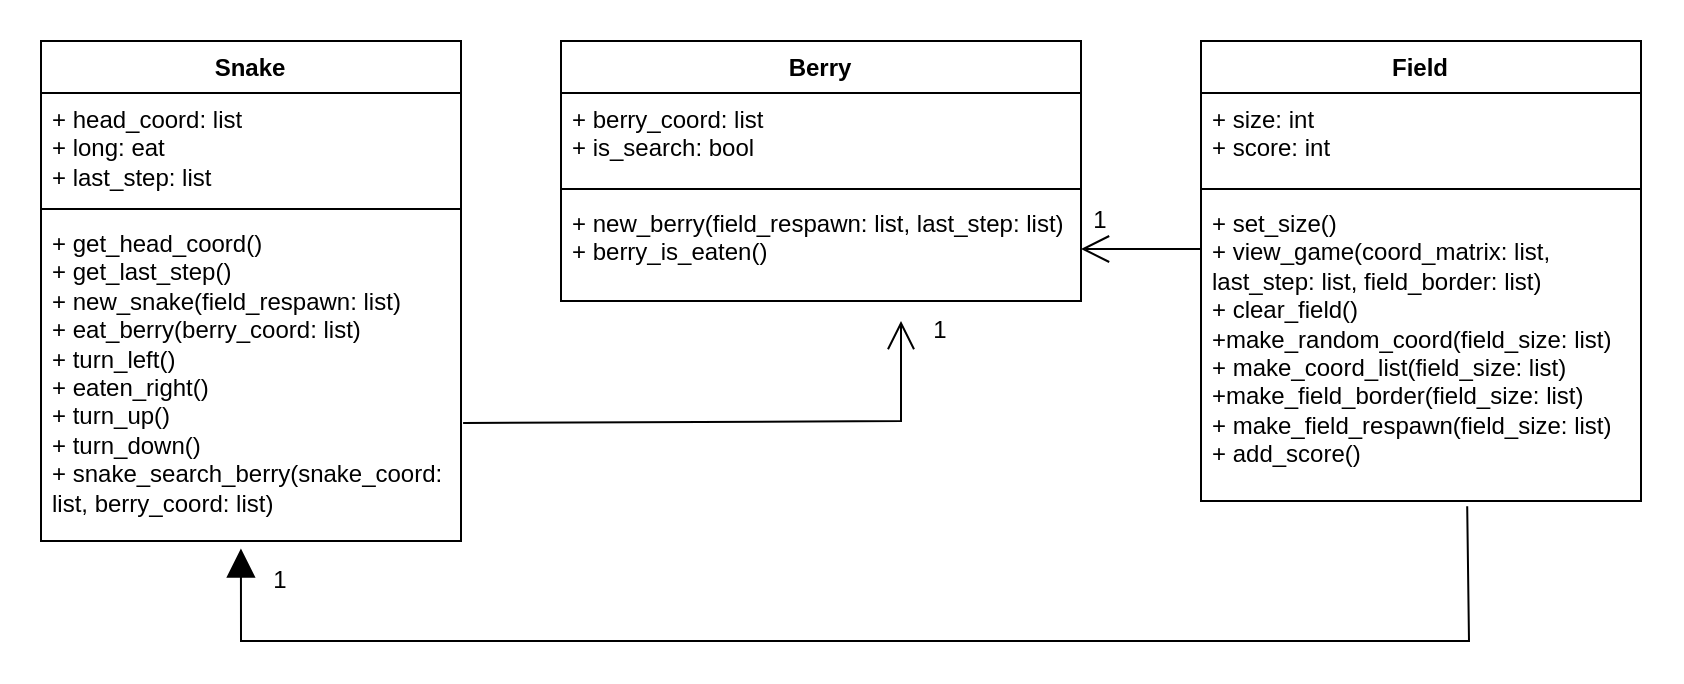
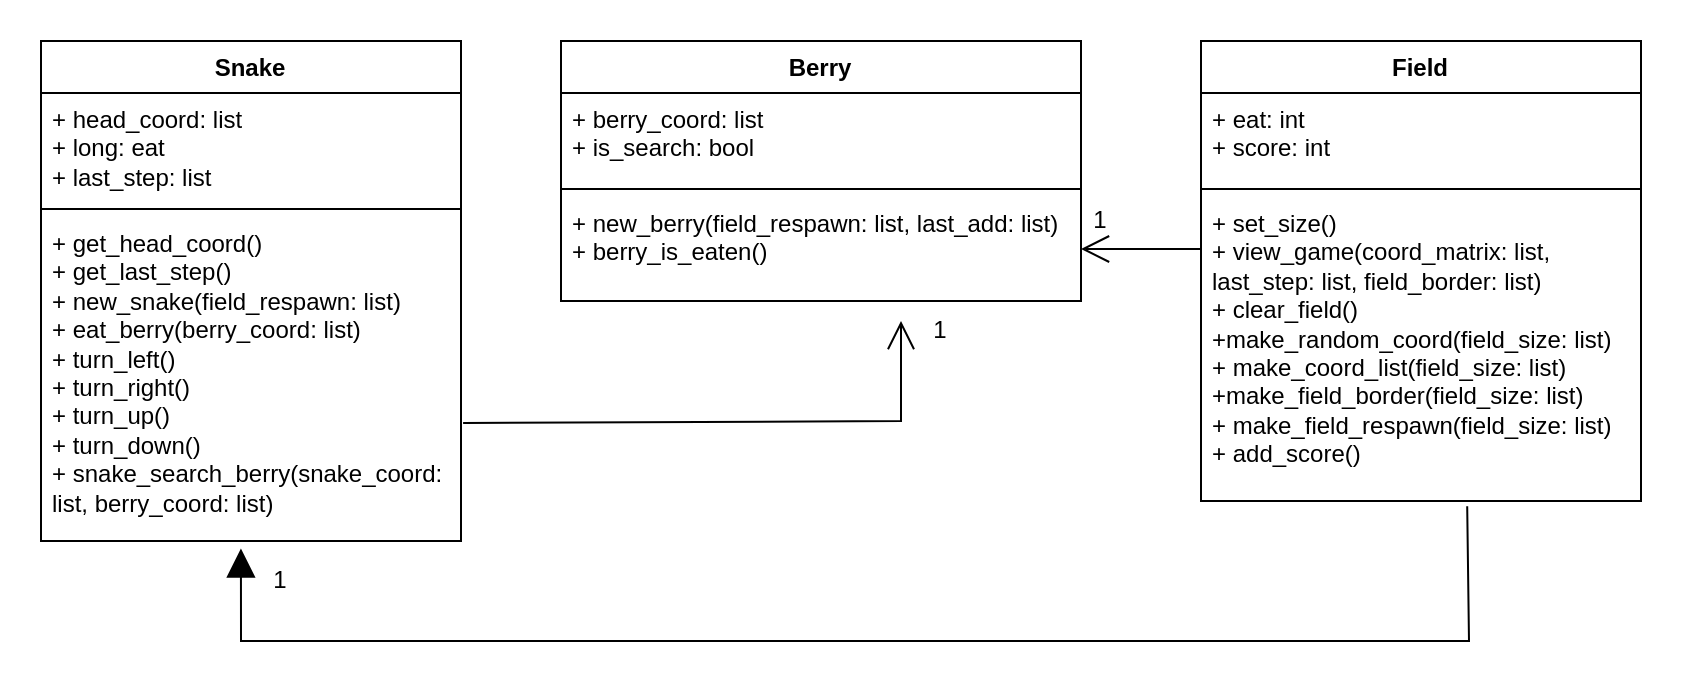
(1281, 136) -> (1281, 136)
(823, 254) -> (823, 254)
(253, 375) -> (253, 375)
